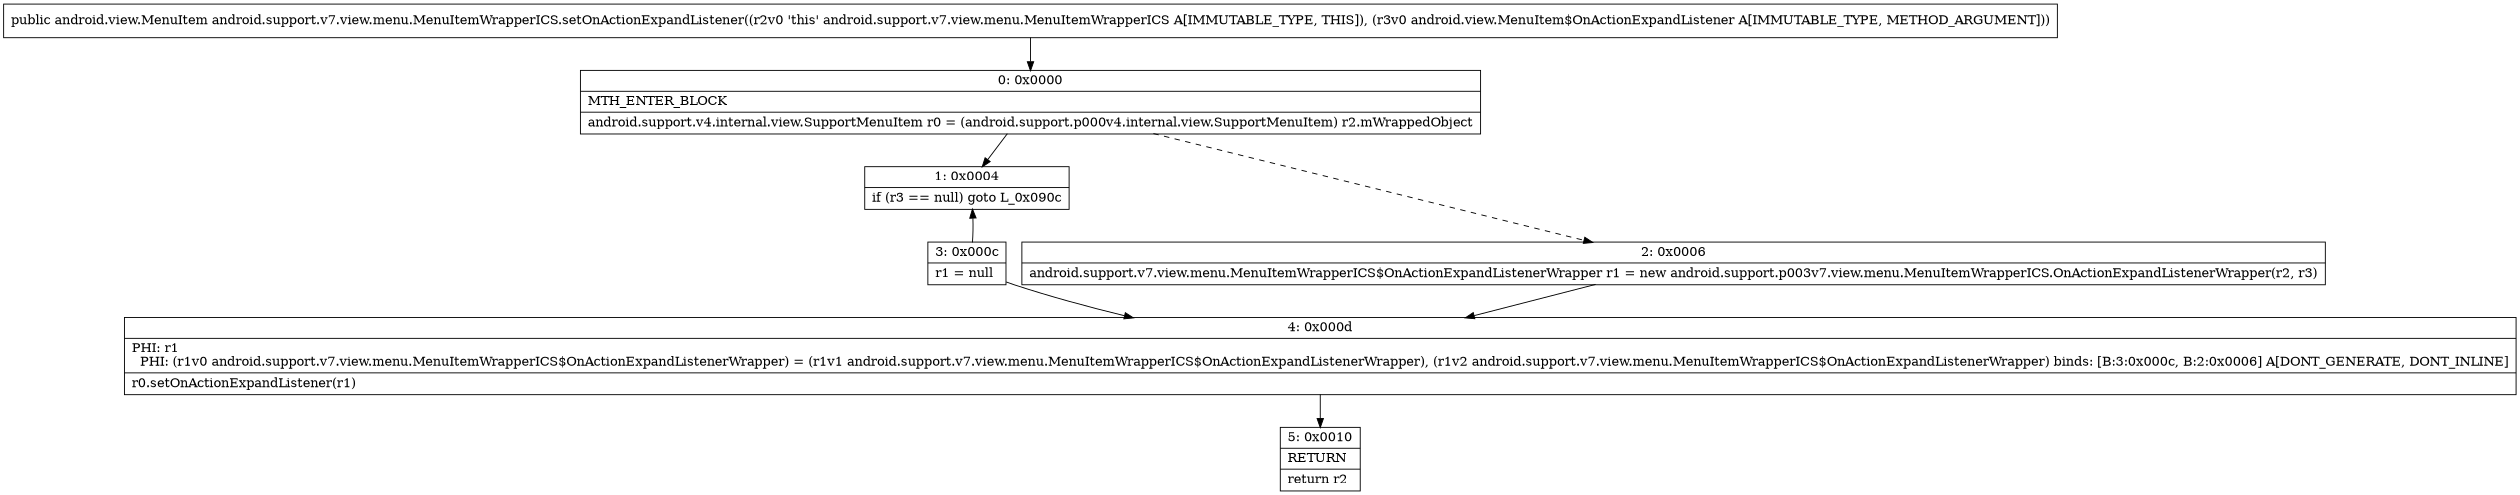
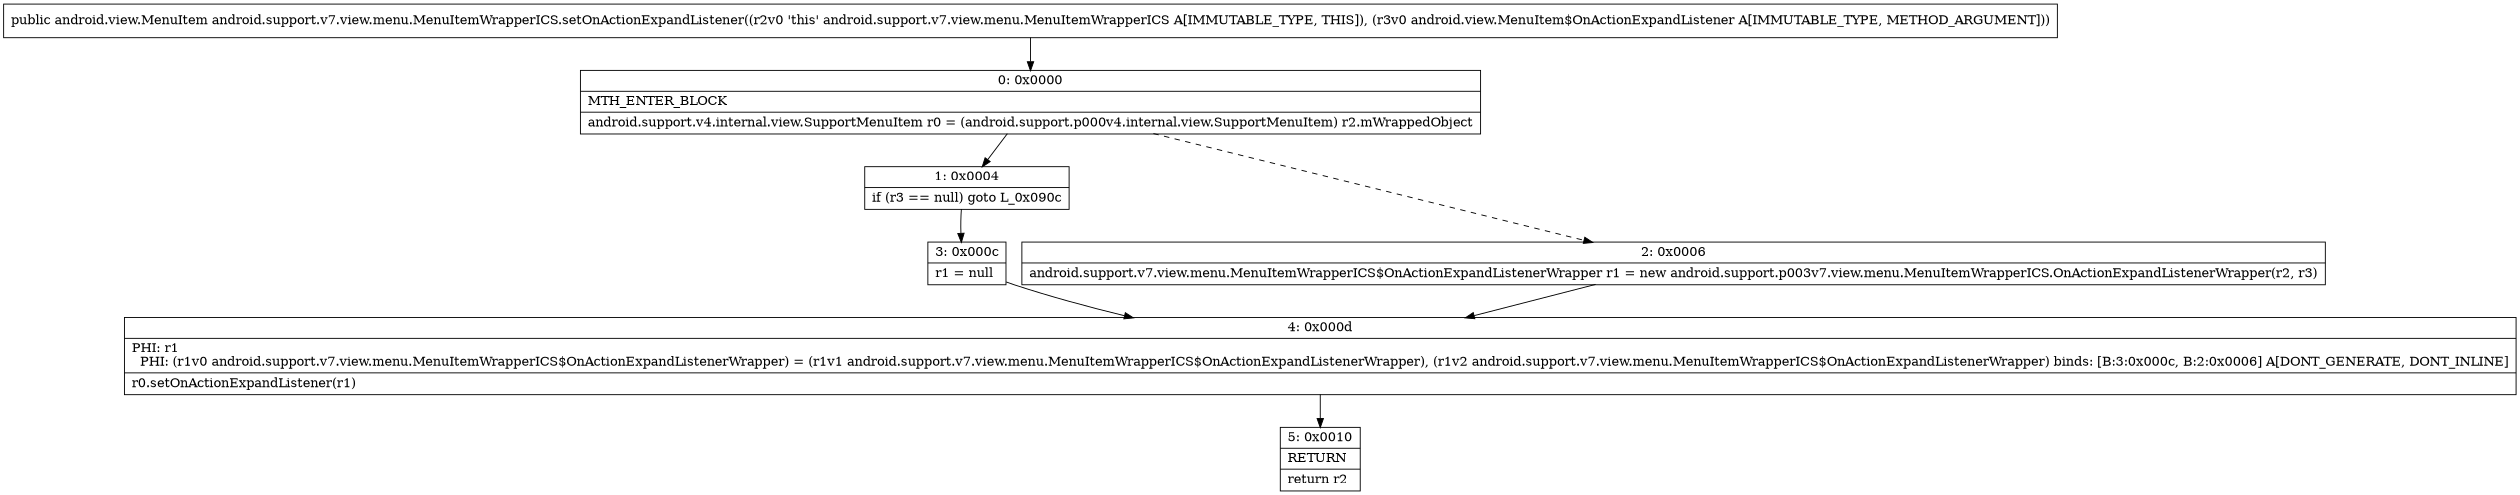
(973, 230) -> (961, 221)
